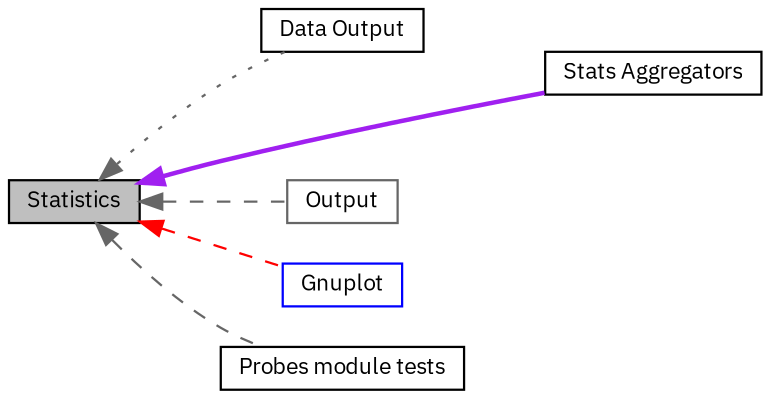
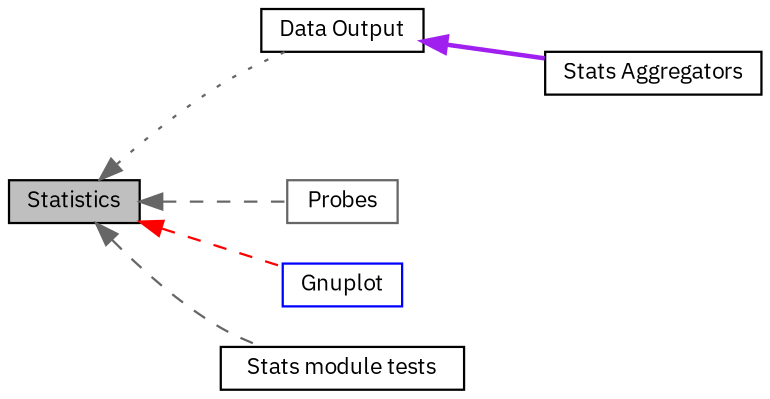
(353, 131) -> (495, 51)
(342, 202) -> (342, 202)
(342, 368) -> (342, 368)
